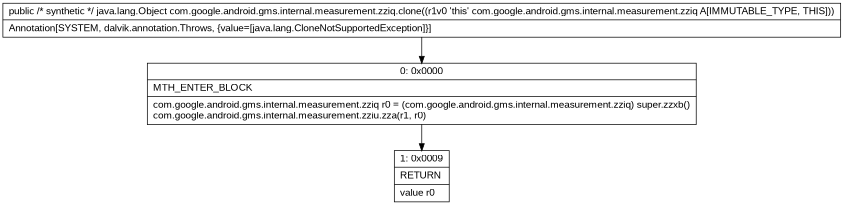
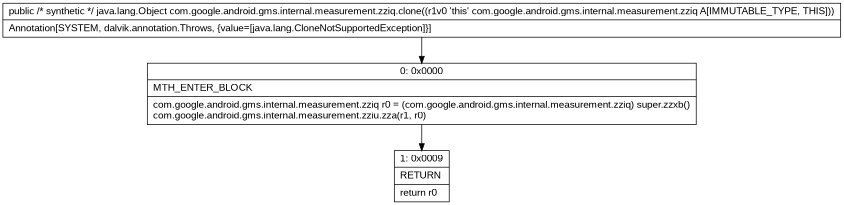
(418, 193) -> (419, 193)
